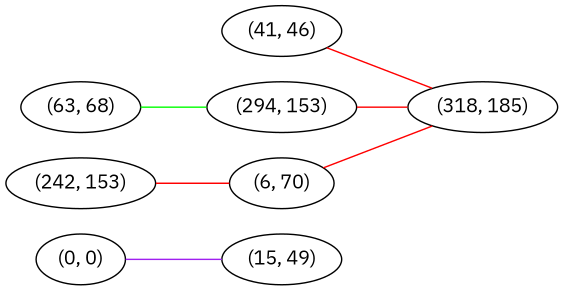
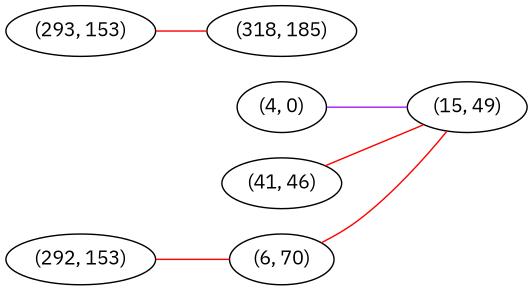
(379, 68) -> (374, 145)
(81, 107) -> none
(282, 107) -> (81, 31)
(378, 147) -> (390, 193)
(81, 183) -> (81, 259)
(81, 259) -> (282, 107)
